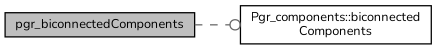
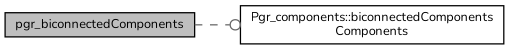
(336, 25) -> (372, 25)
